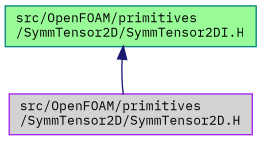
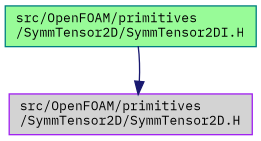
(122, 77) -> (140, 64)
